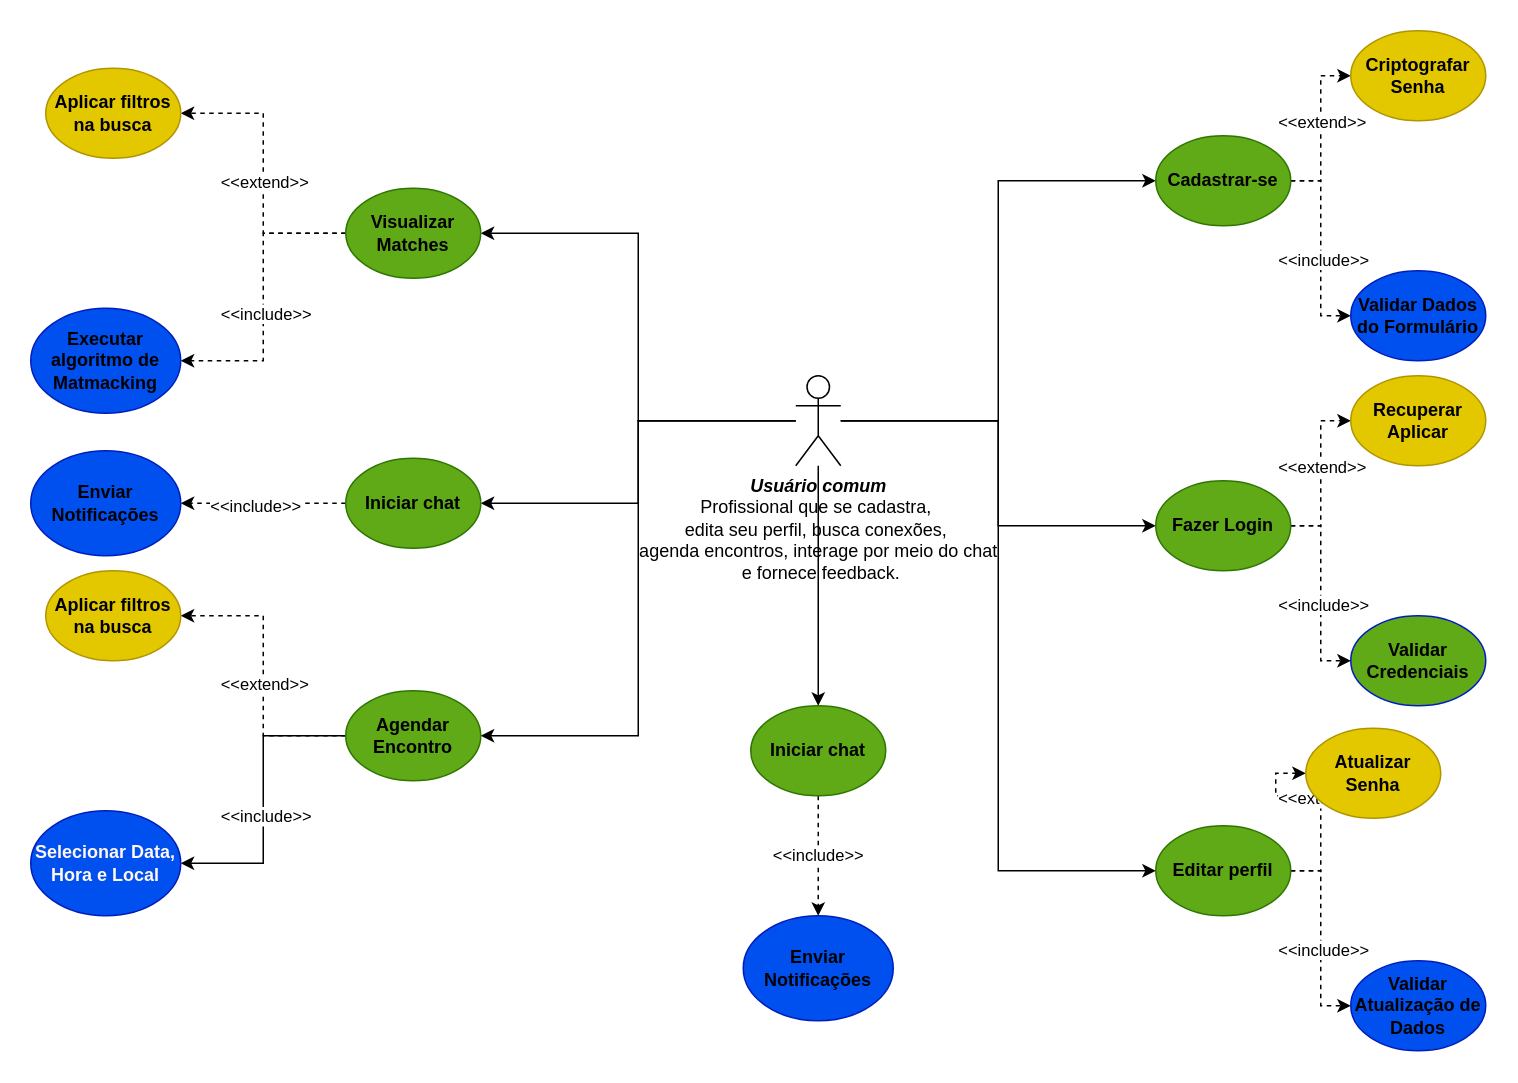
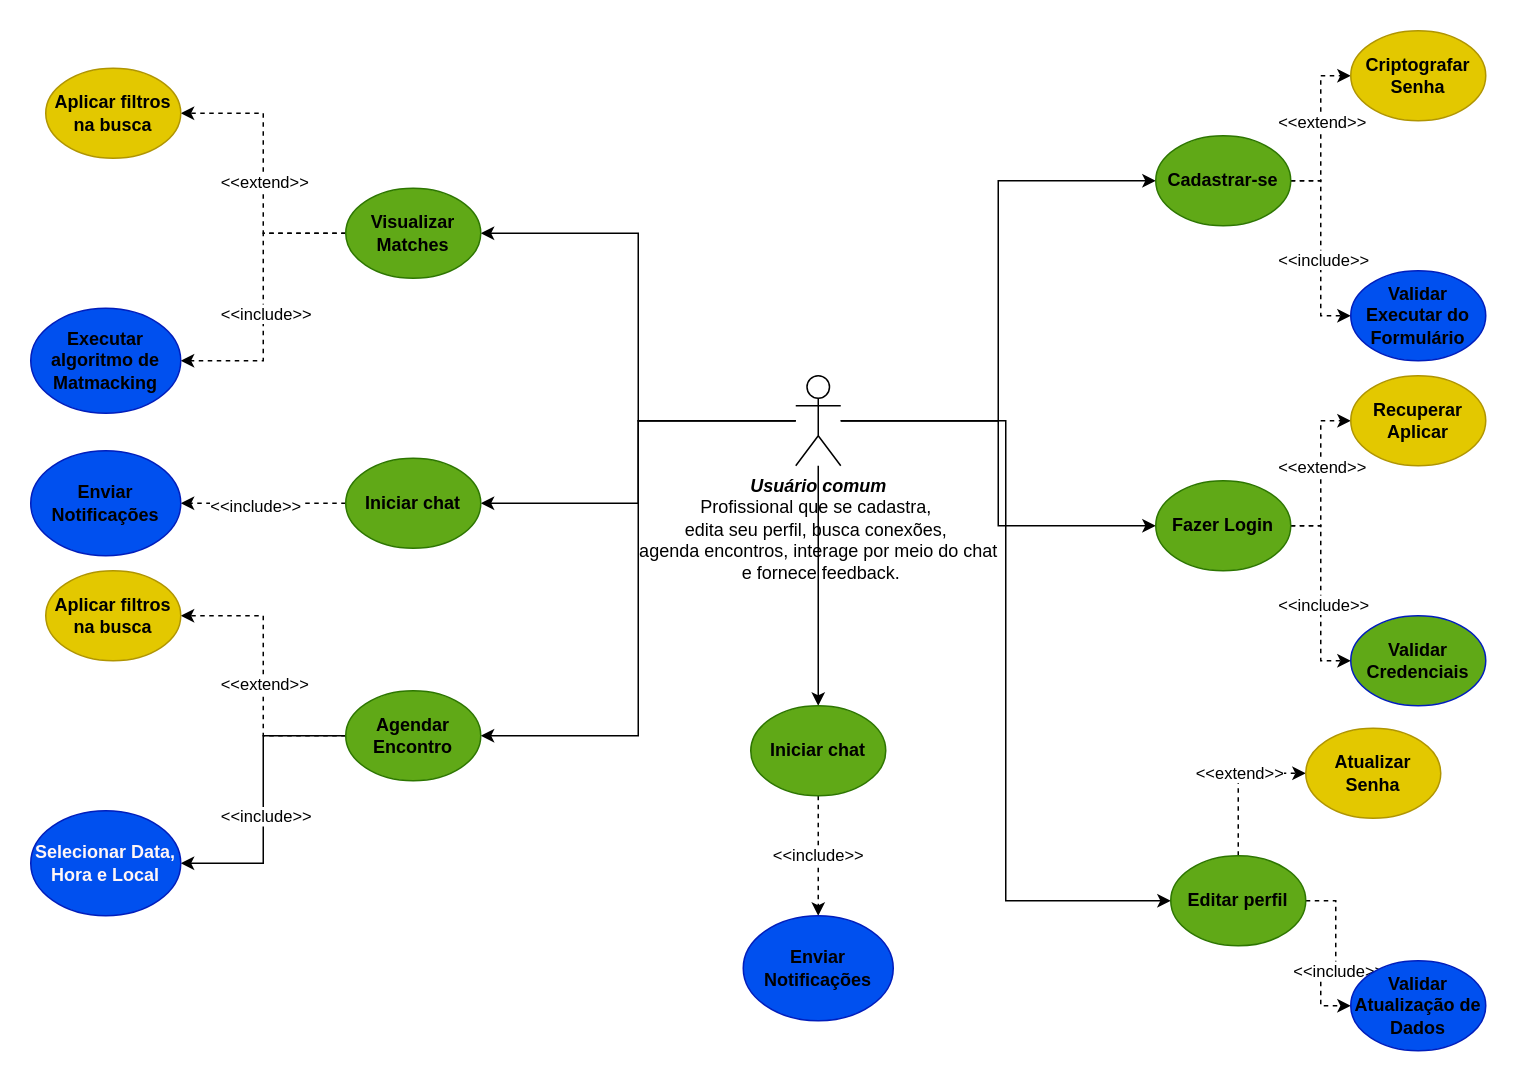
(1418, 316) -> (1418, 316)
(1223, 871) -> (1238, 901)
